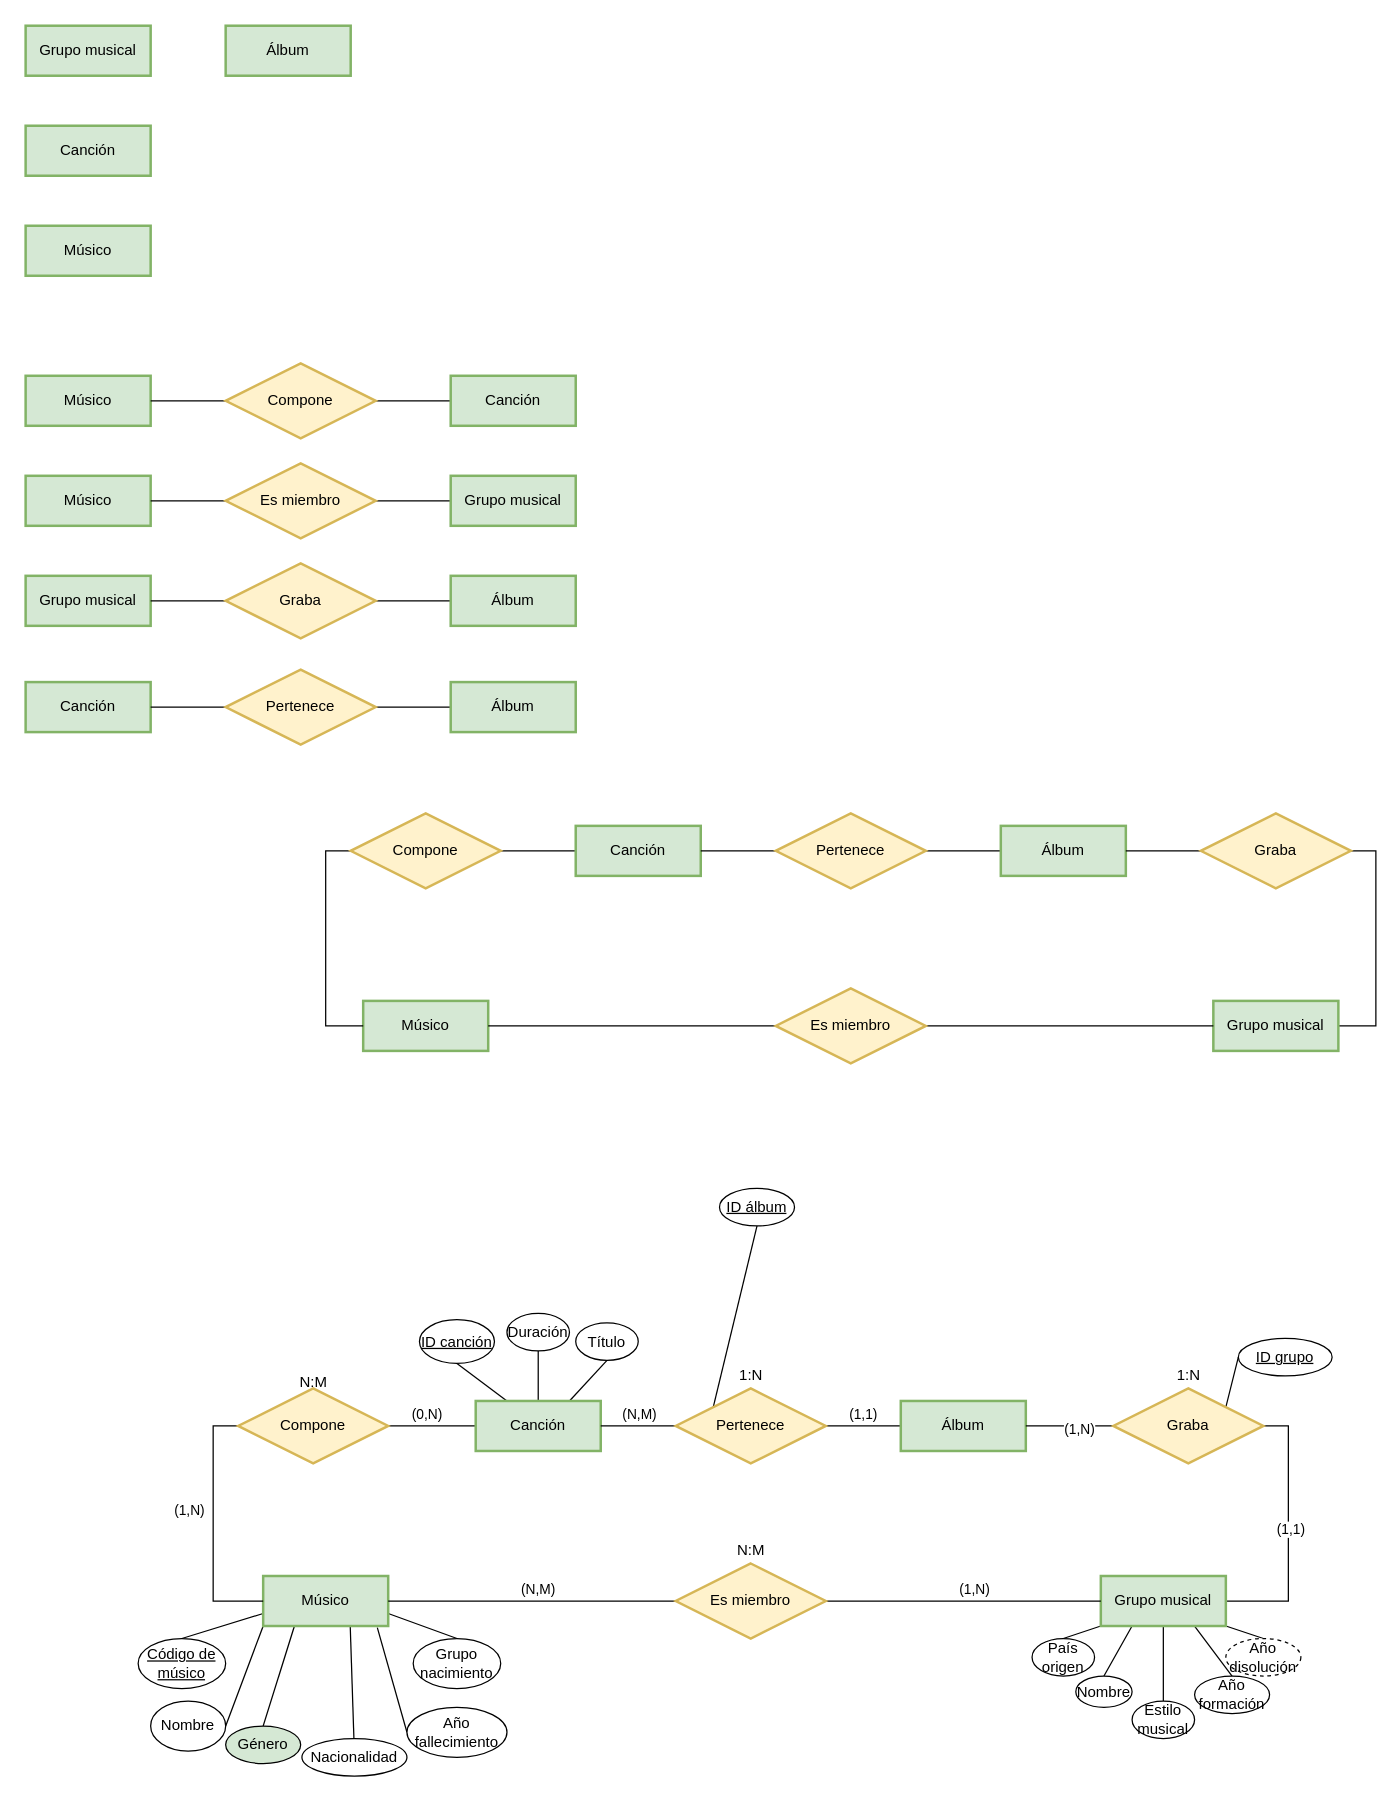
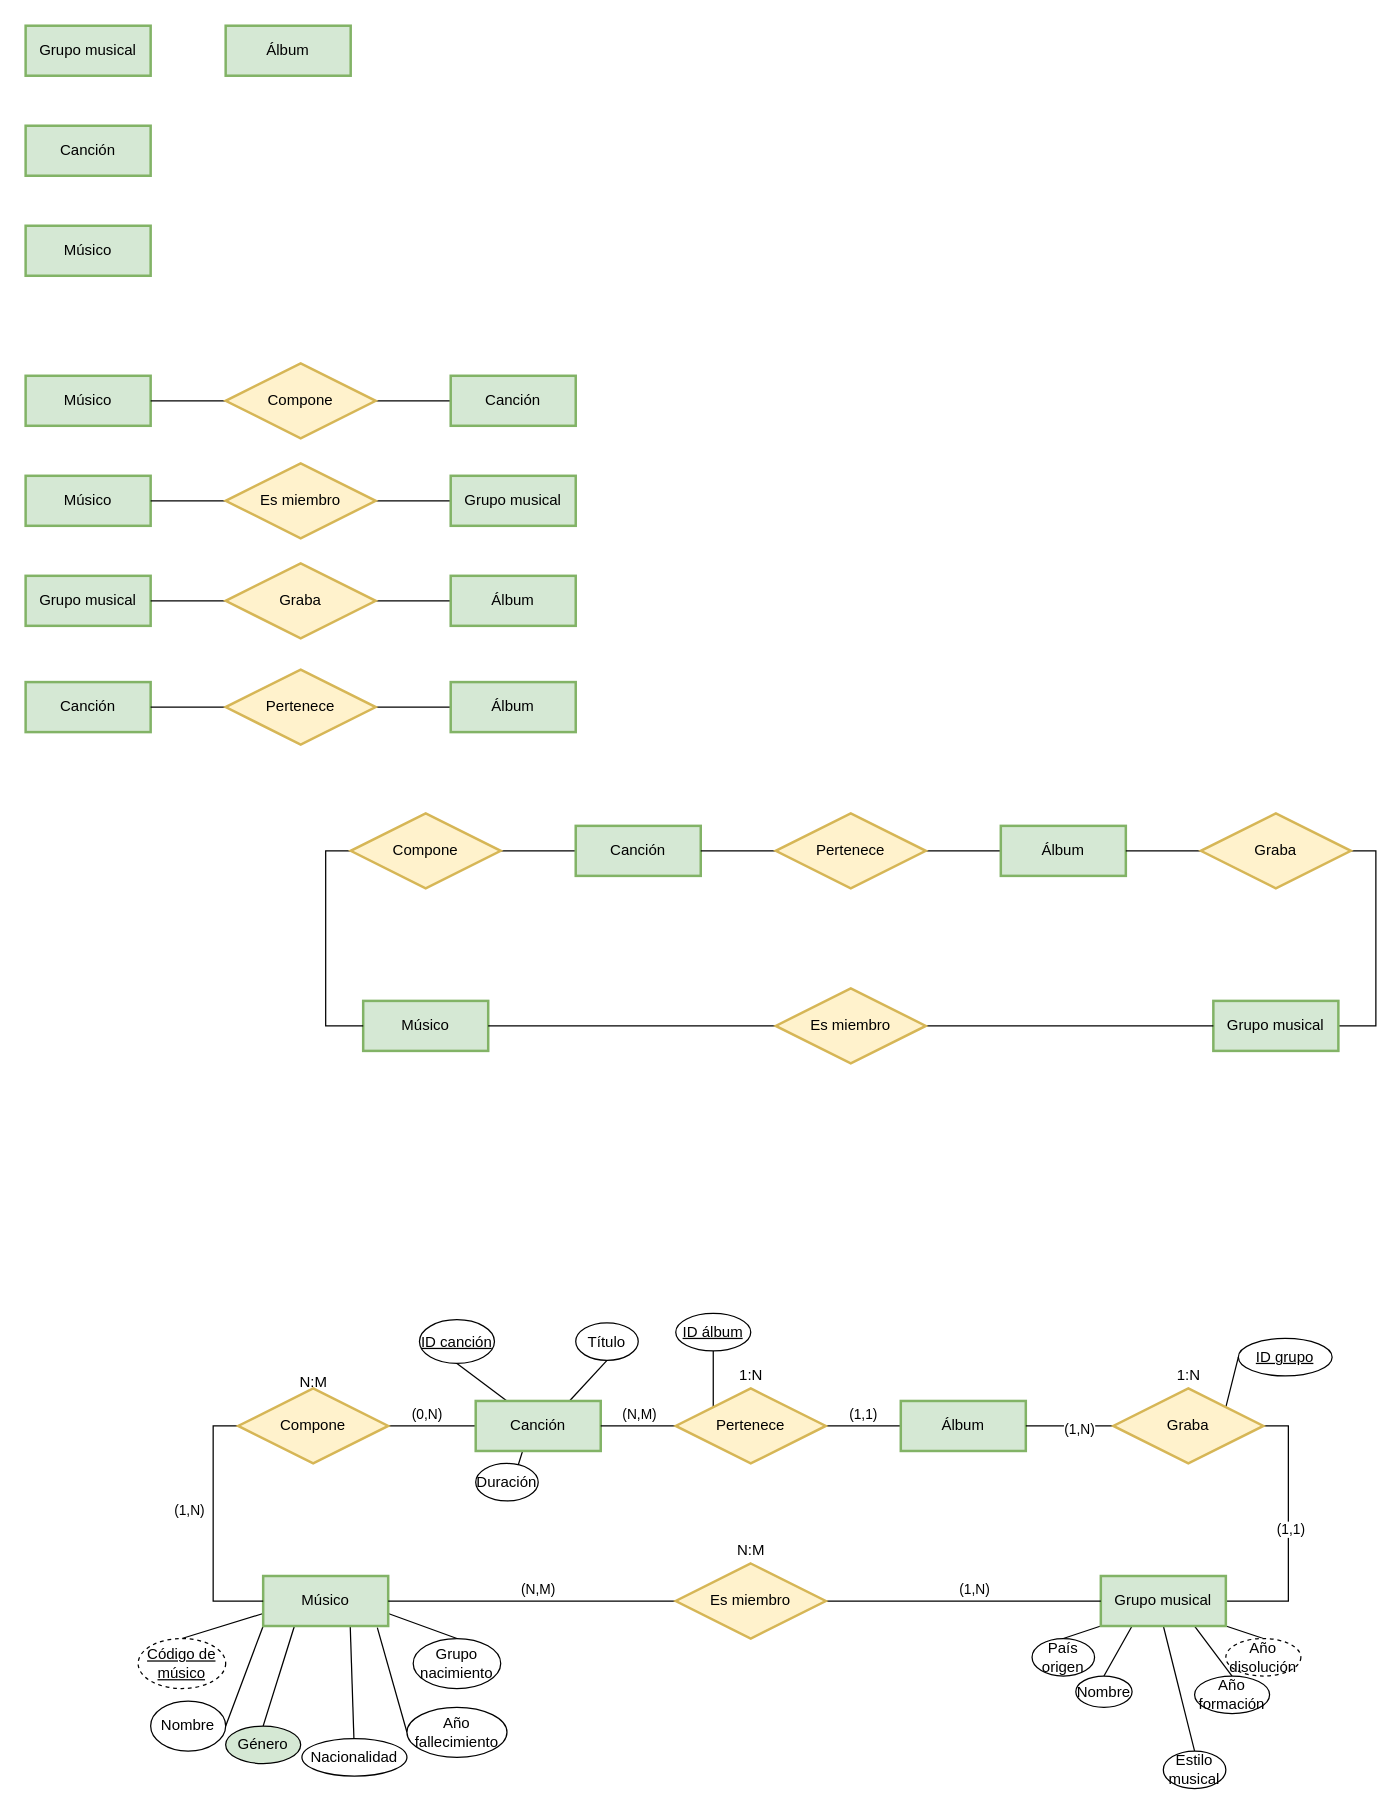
(757, 1207) -> (713, 1332)
(538, 1332) -> (507, 1482)
(182, 1663) -> (182, 1663)
(1163, 1719) -> (1194, 1769)
